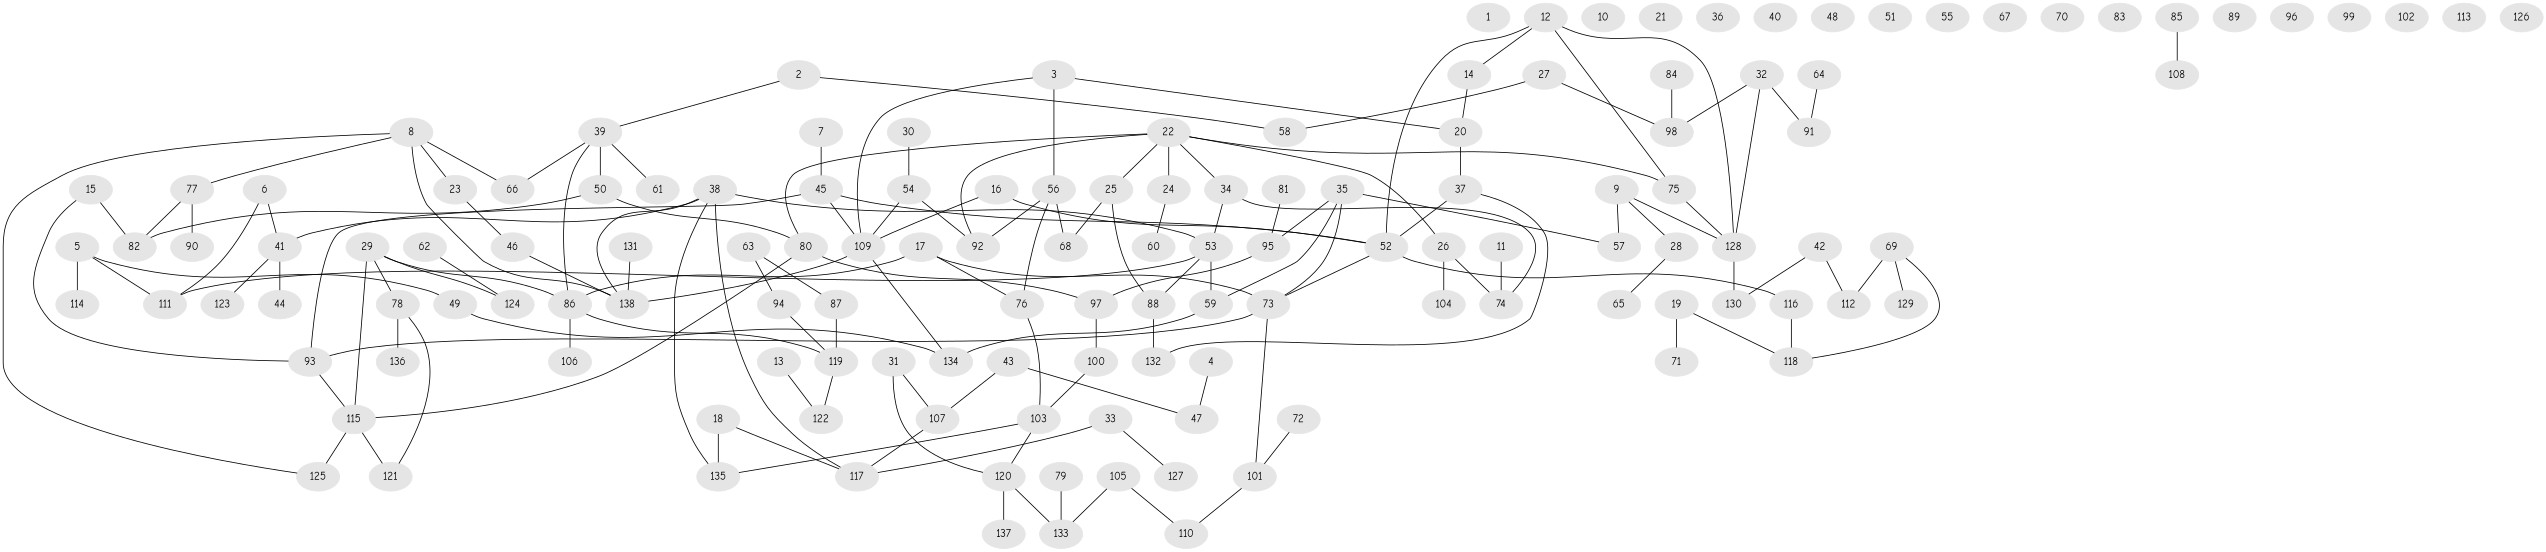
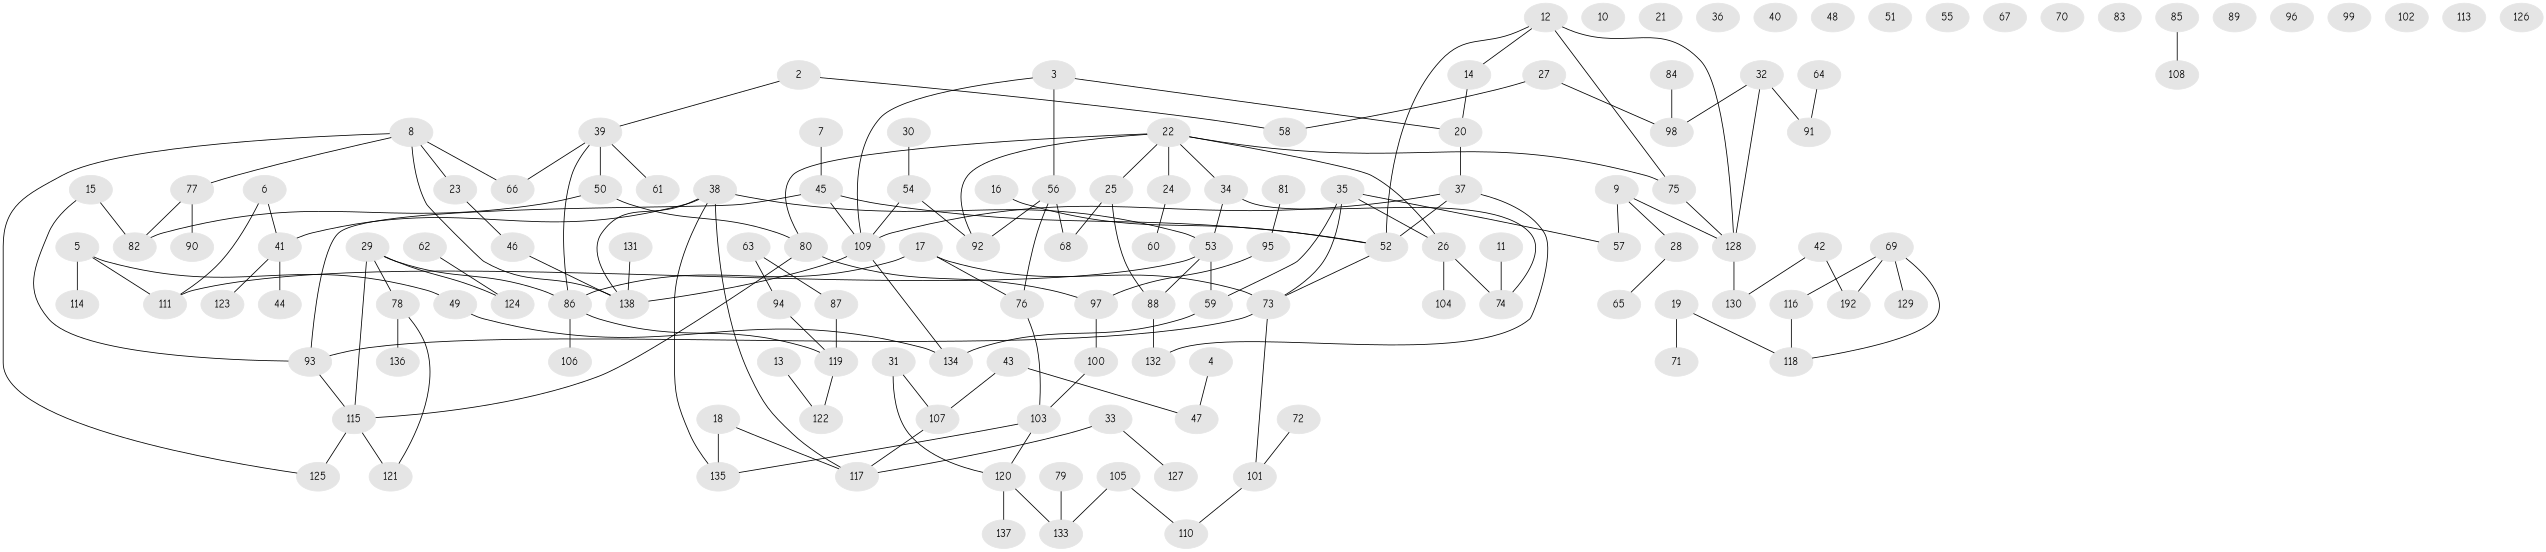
(1488, 18) -> none
(929, 217) -> (1159, 208)
(1305, 218) -> (1393, 218)
(1589, 276) -> (1842, 276)
(1849, 305) -> (1849, 305)
